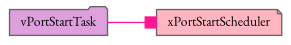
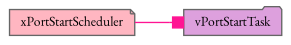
(125, 22) -> (152, 22)
